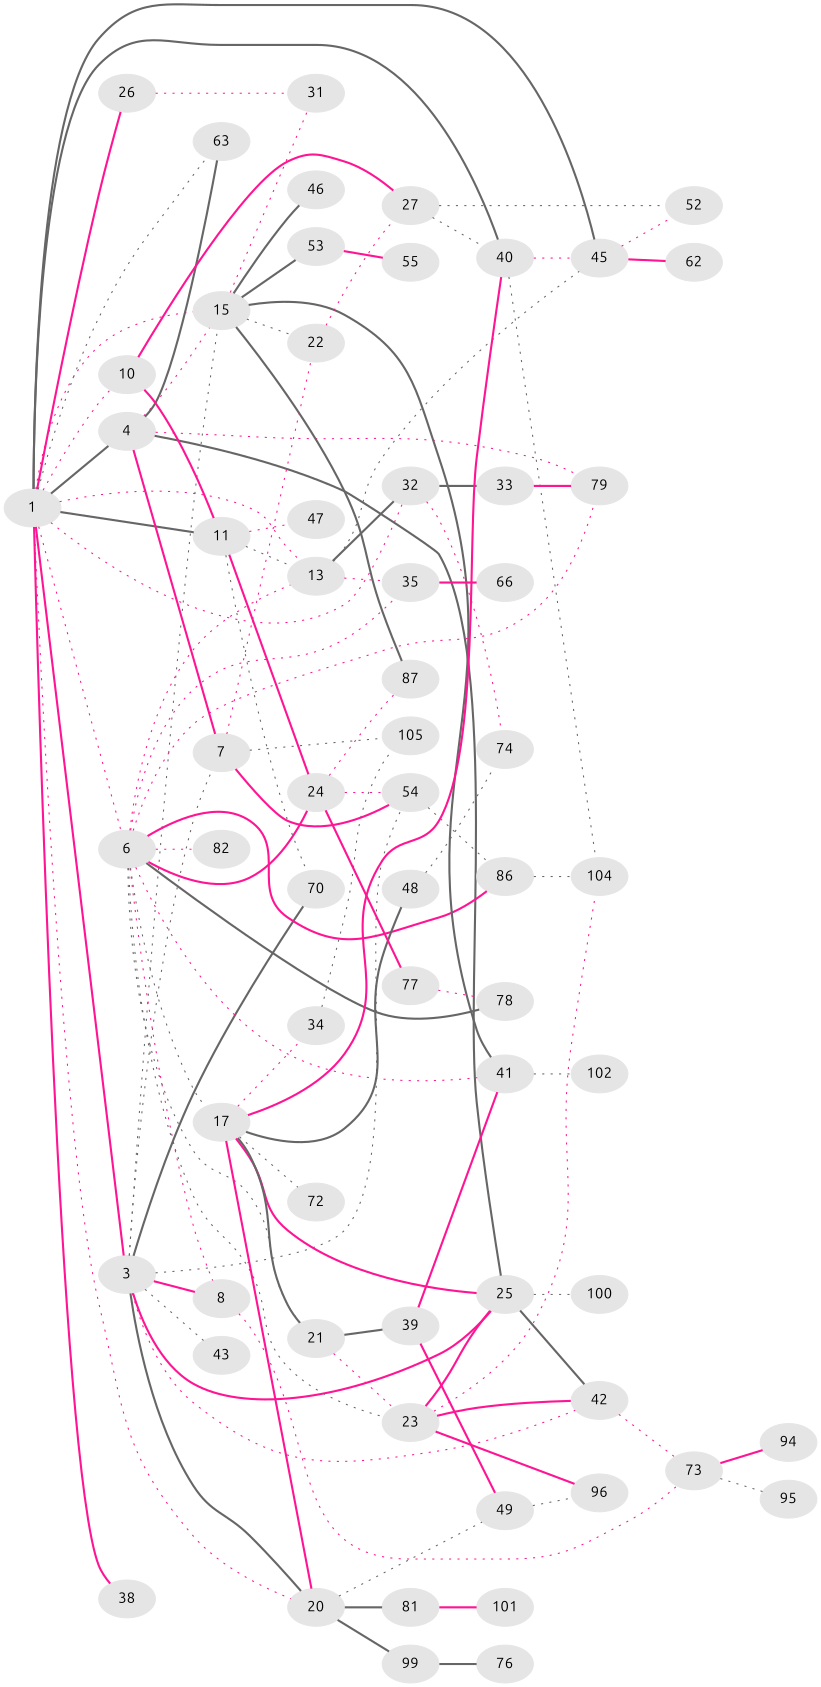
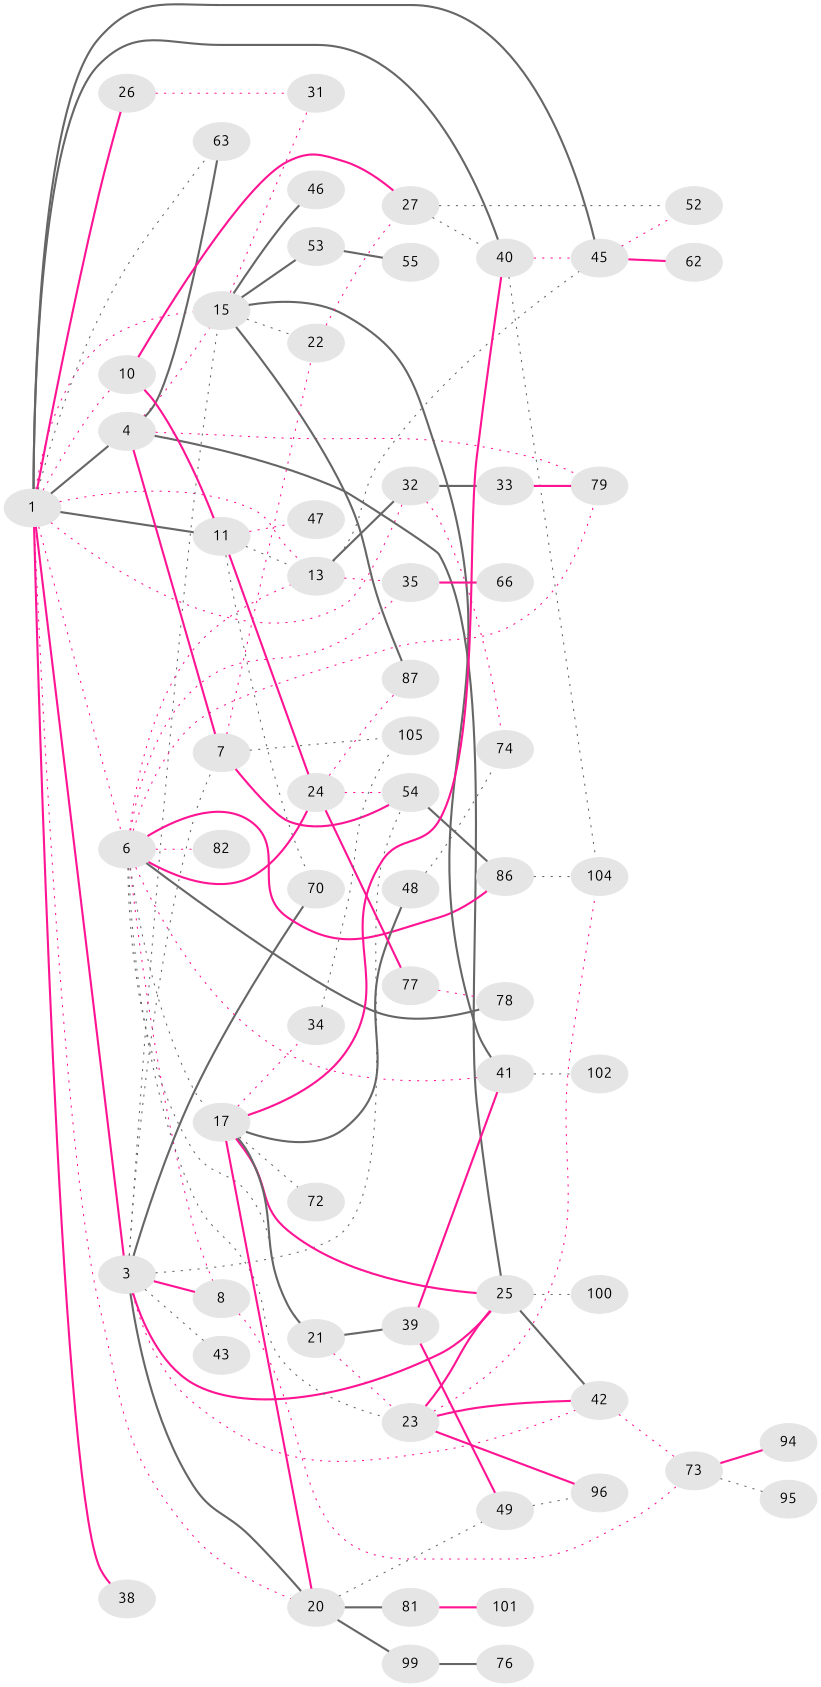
(359, 254) -> (359, 254)
(461, 837) -> (461, 837)
